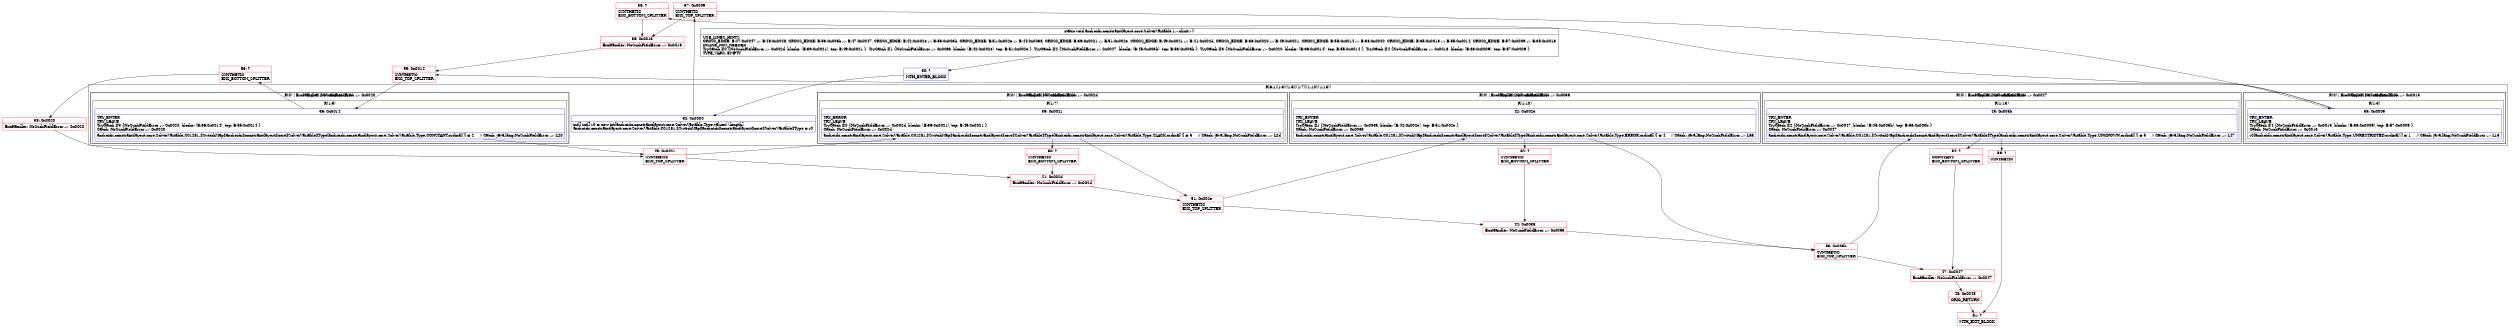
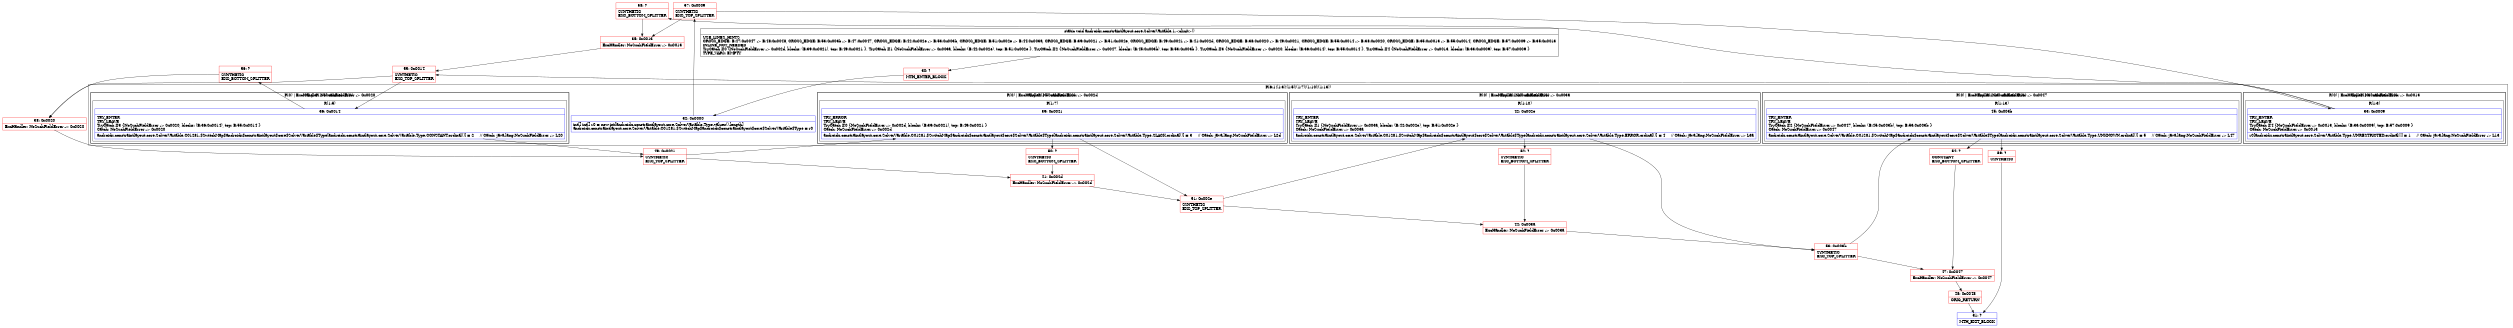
(926, 74) -> (926, 74)
none -> (216, 83)
(1977, 319) -> (1977, 319)
